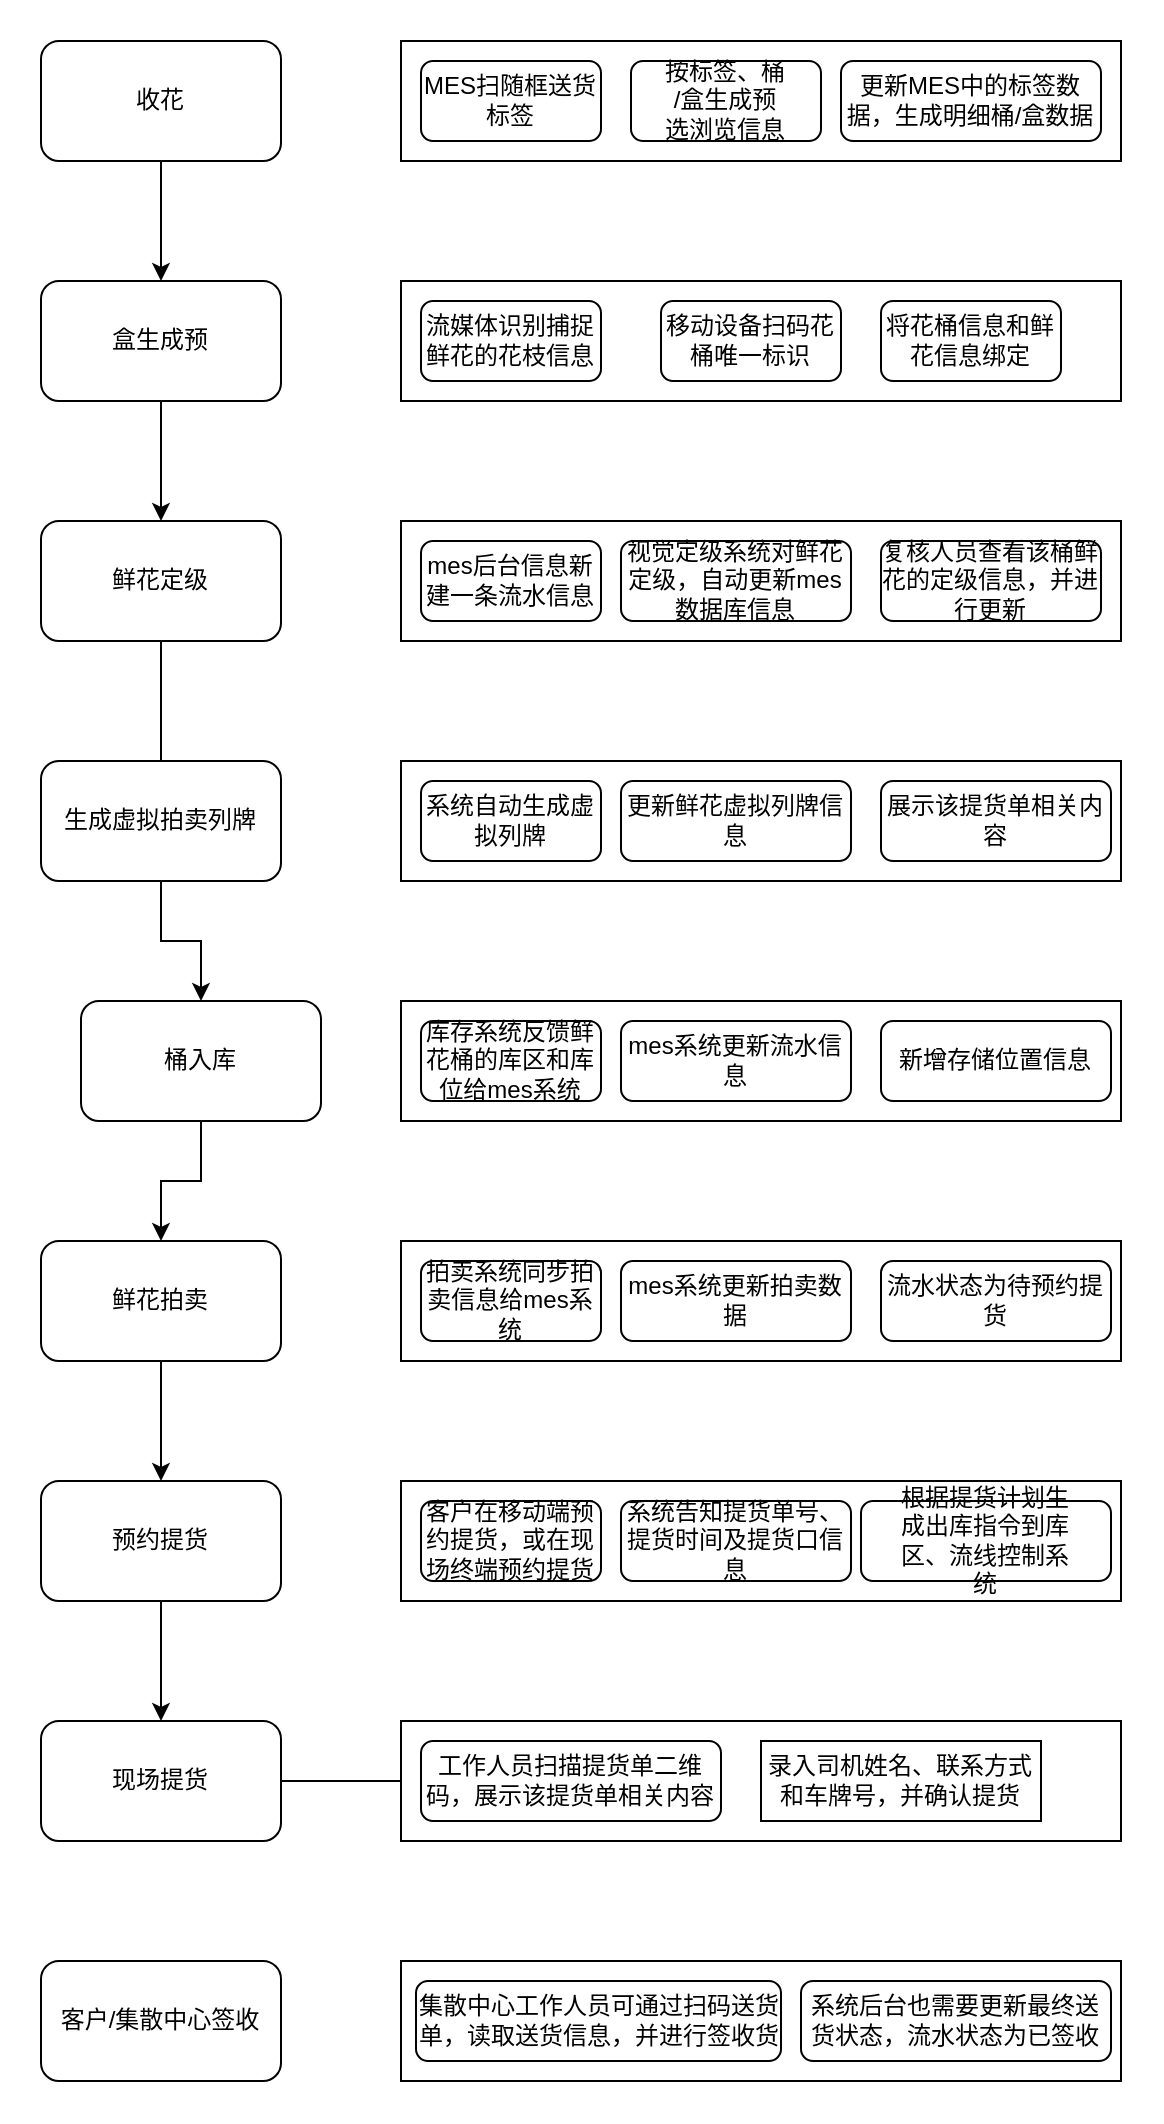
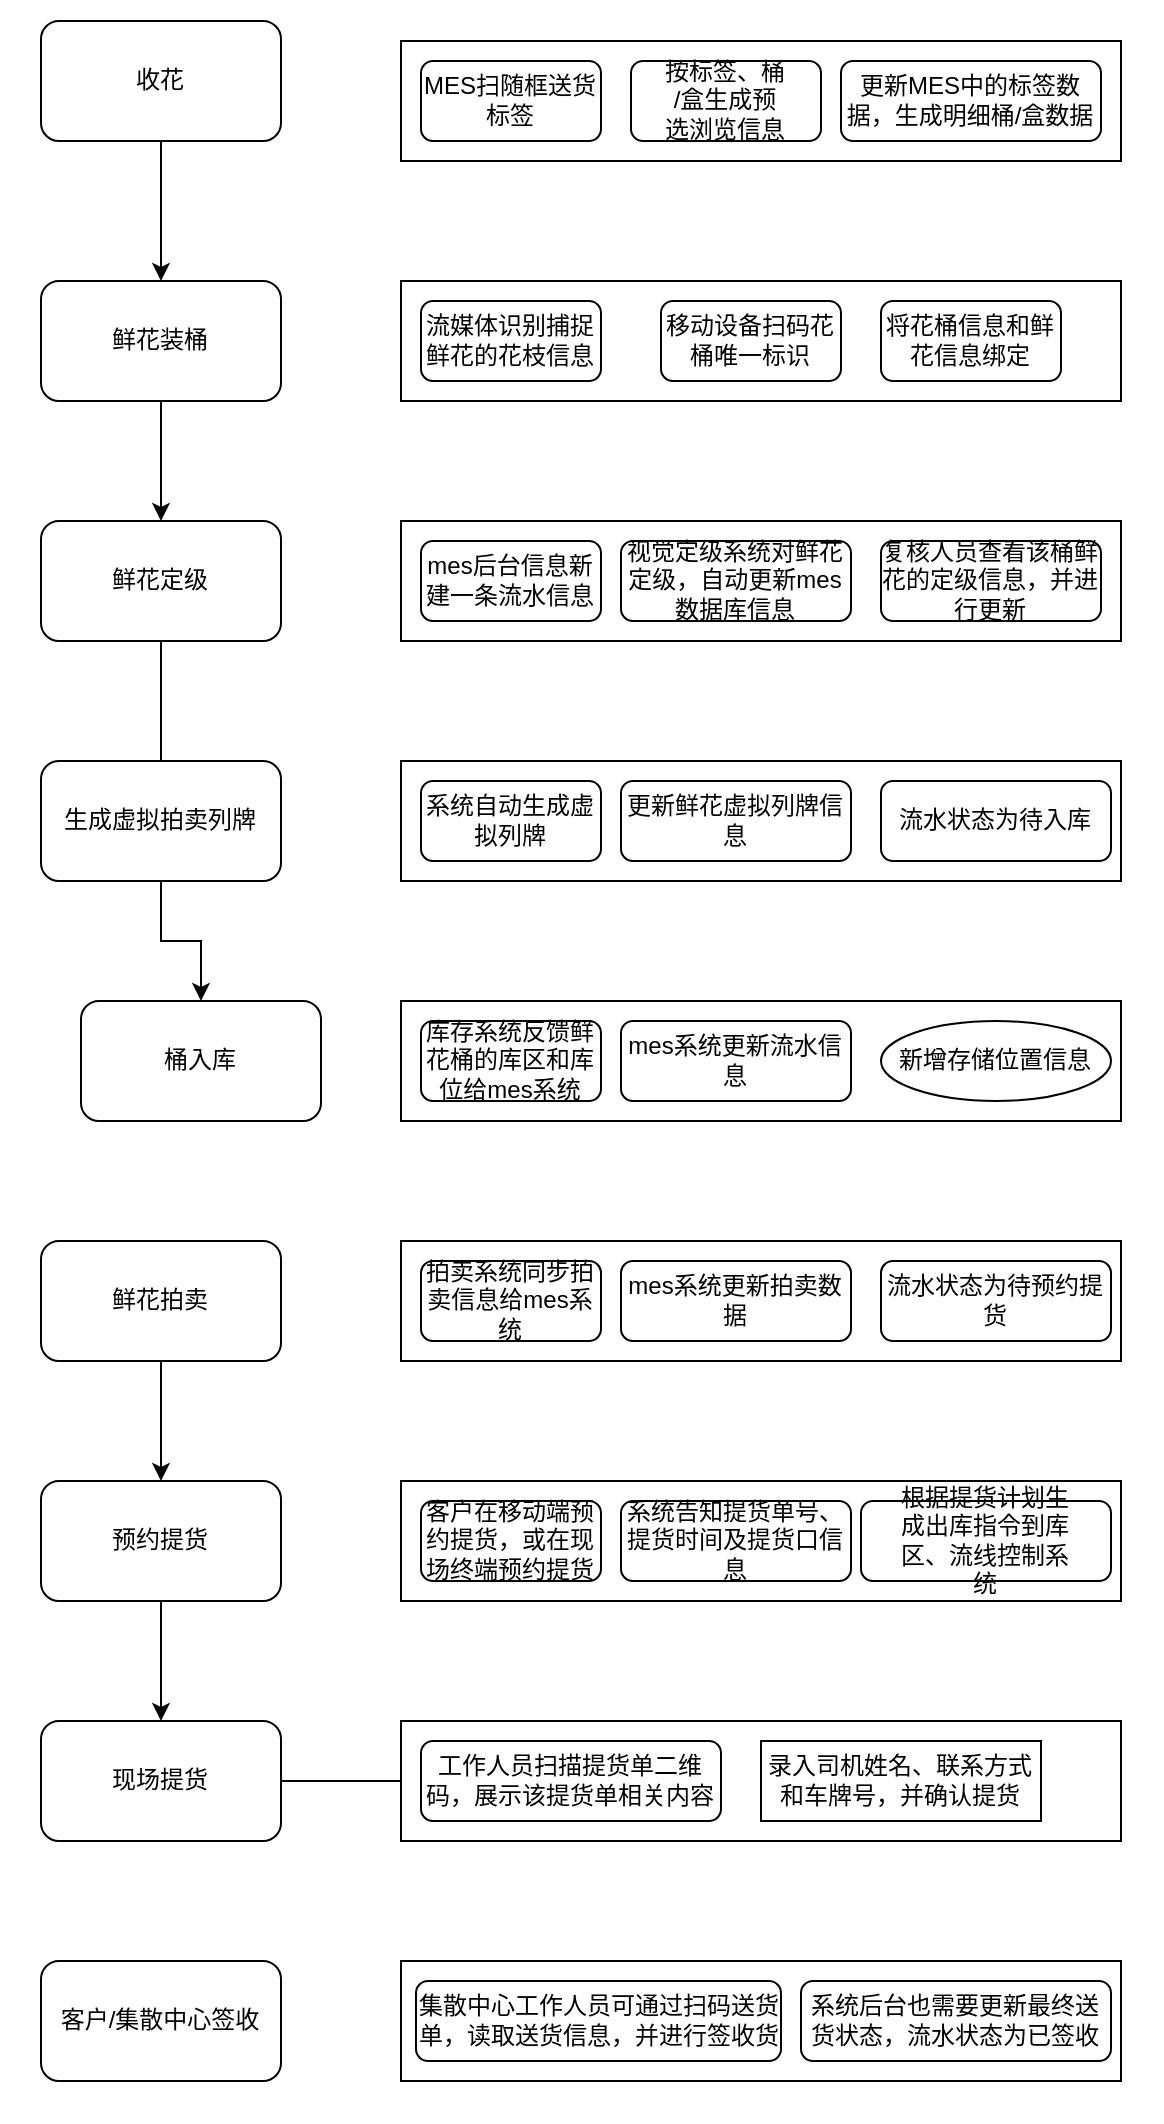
(161, 101) -> (161, 81)
(161, 341) -> (161, 341)
(996, 821) -> (996, 821)
(996, 1061) -> (996, 1061)
(188, 1181) -> none
